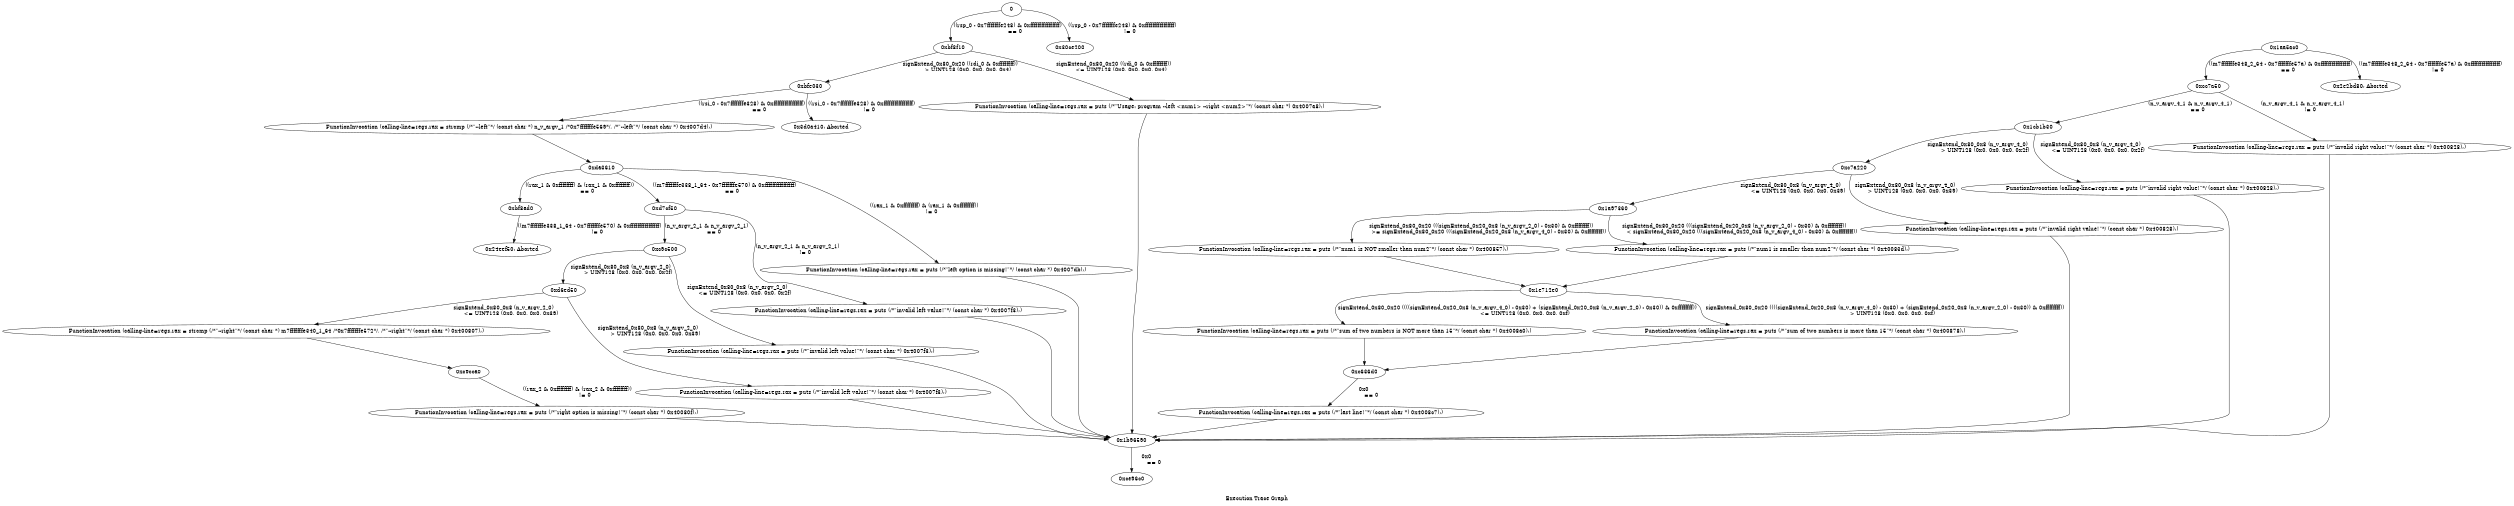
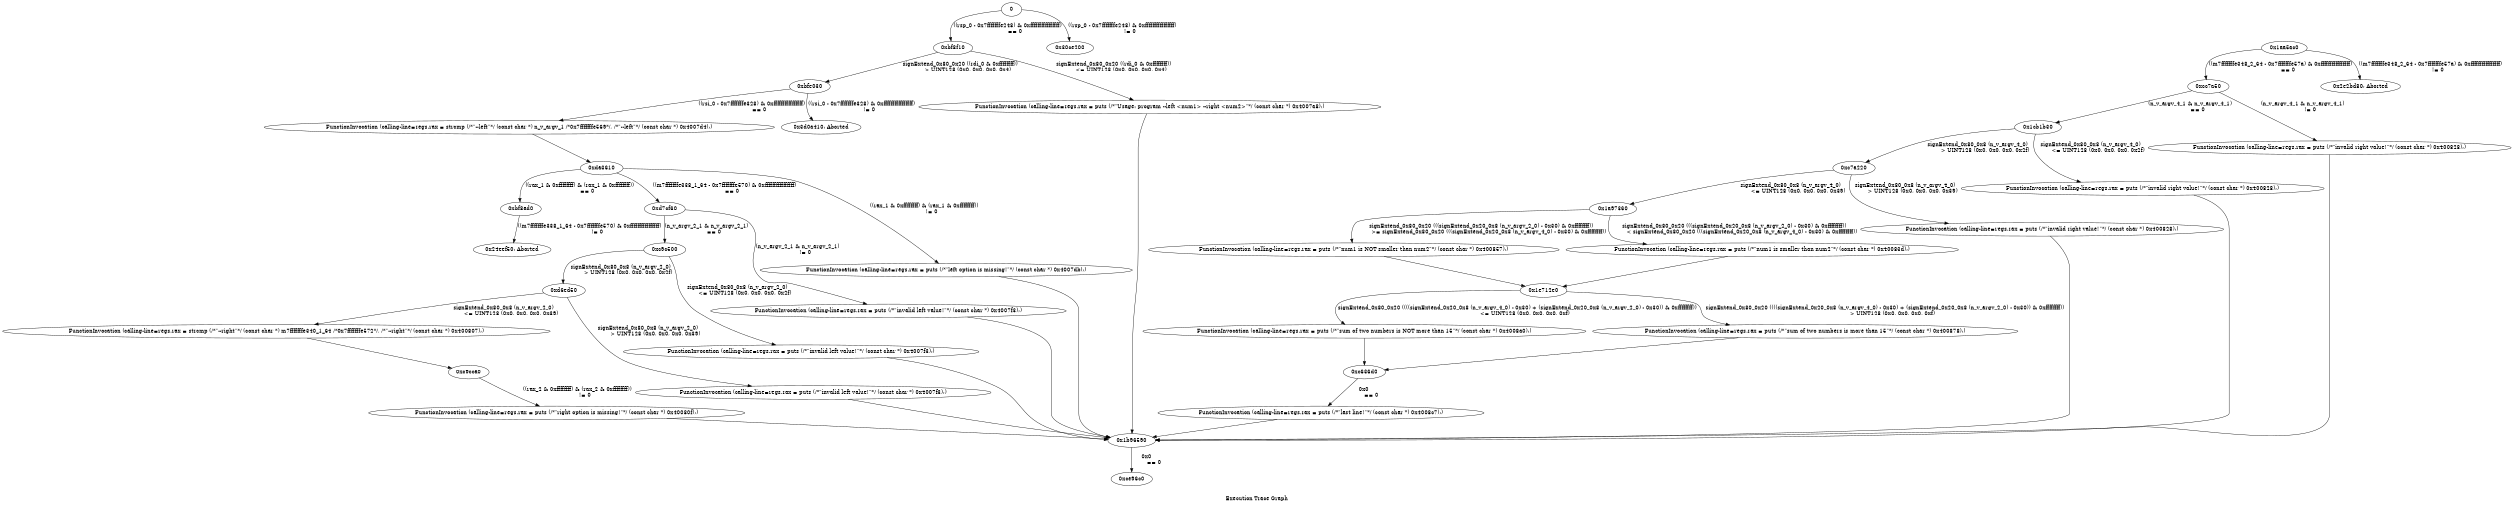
(665, 209) -> (665, 209)
